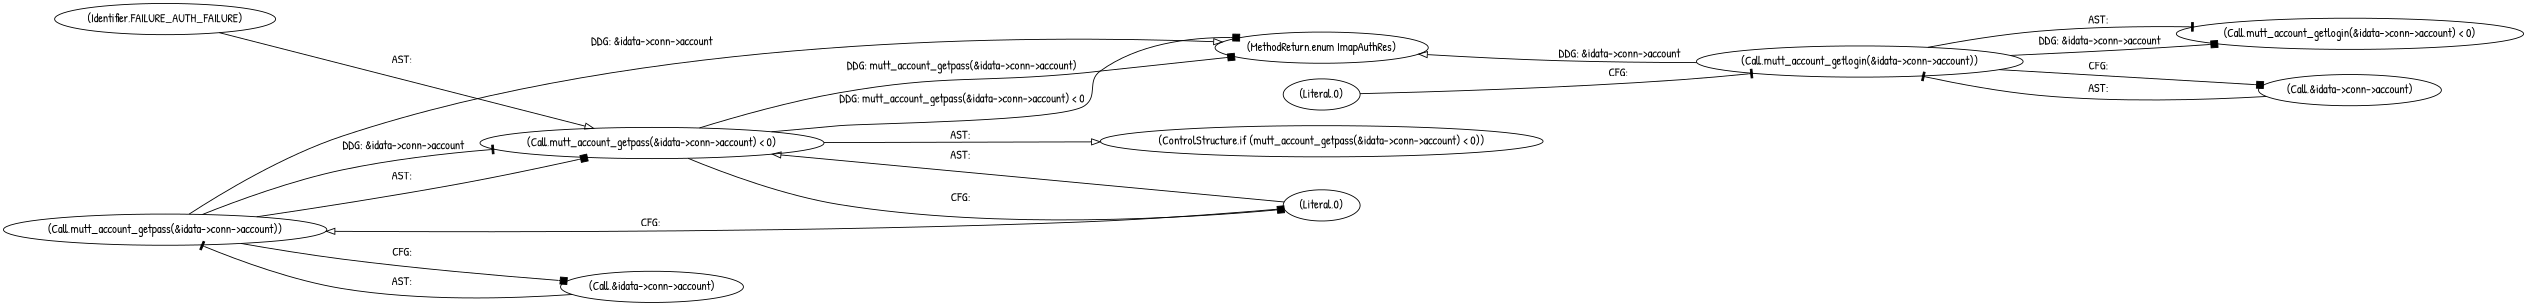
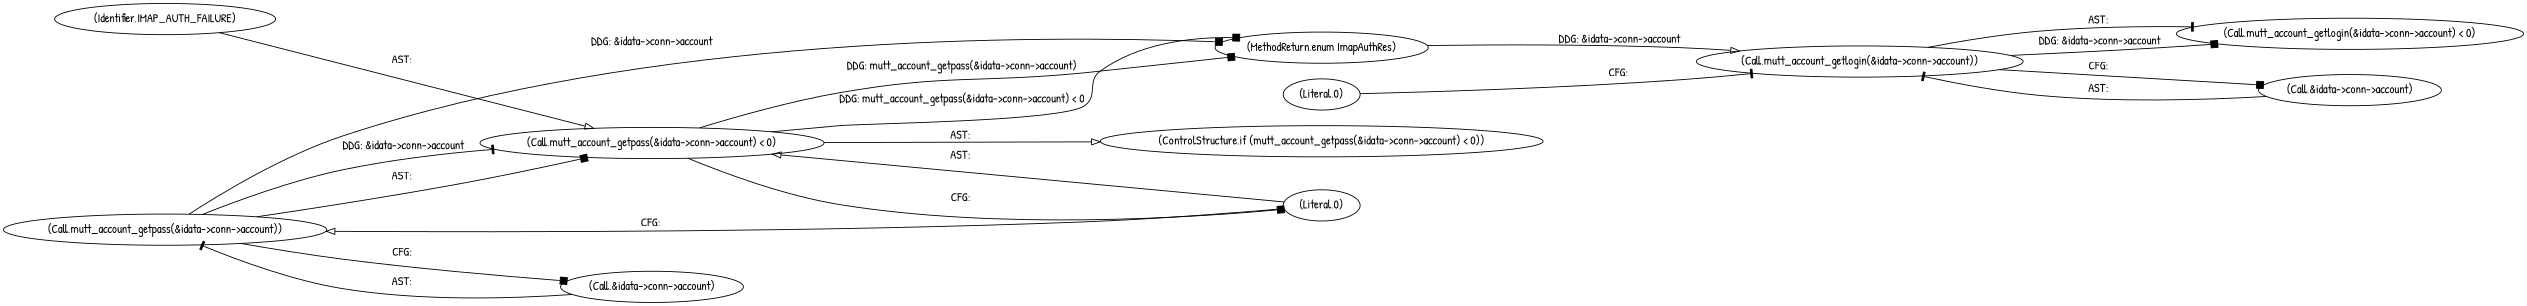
(165, 19) -> (165, 19)
(1562, 61) -> (1579, 45)
(688, 62) -> (688, 62)
